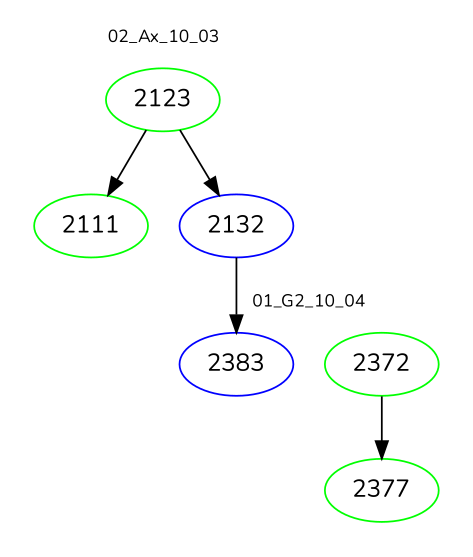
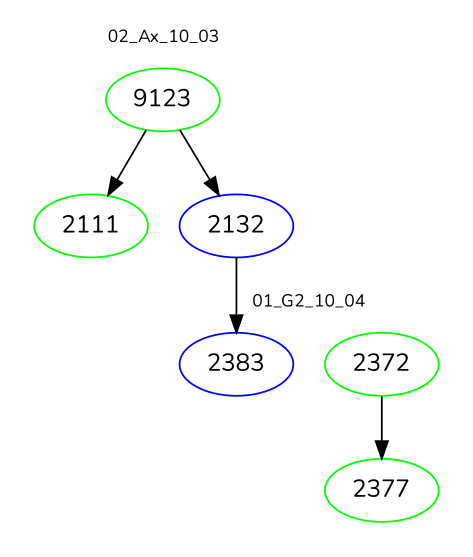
(163, 100) -> (163, 100)
